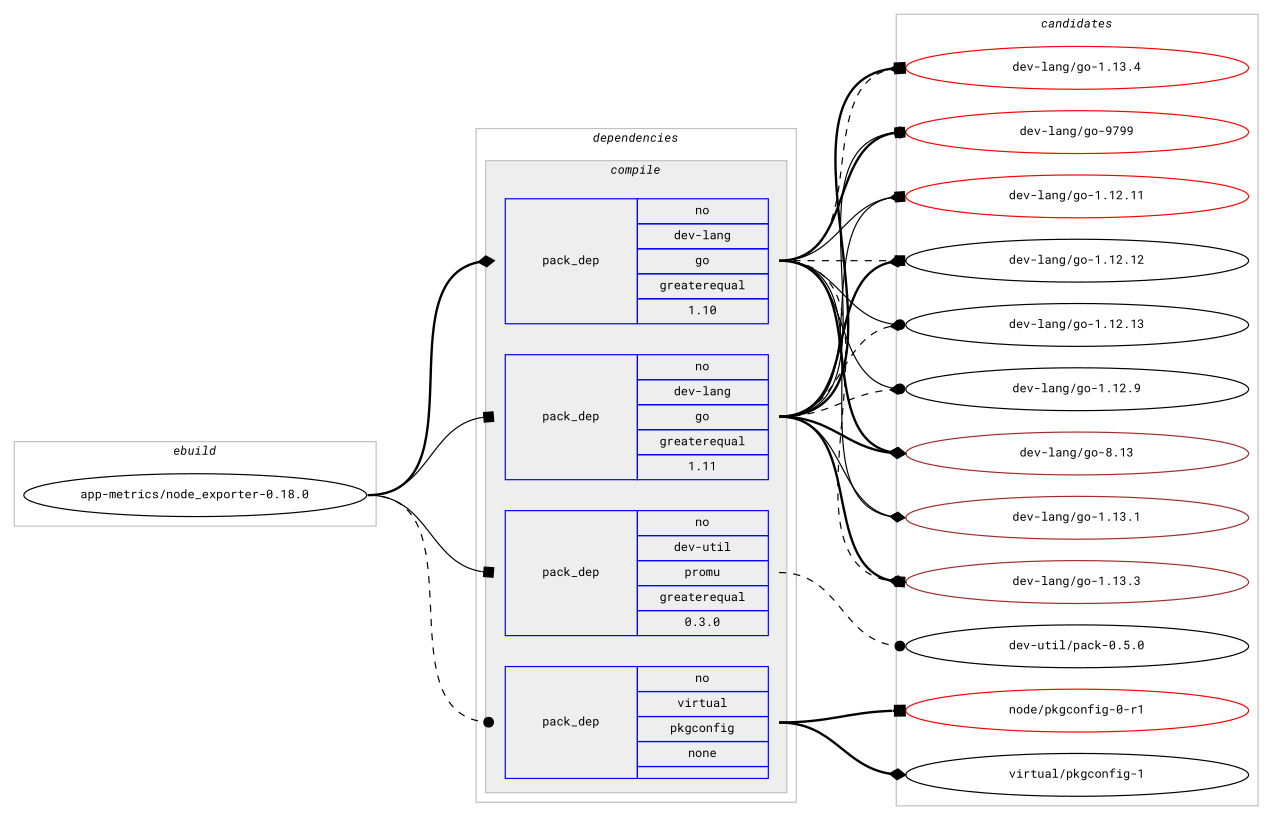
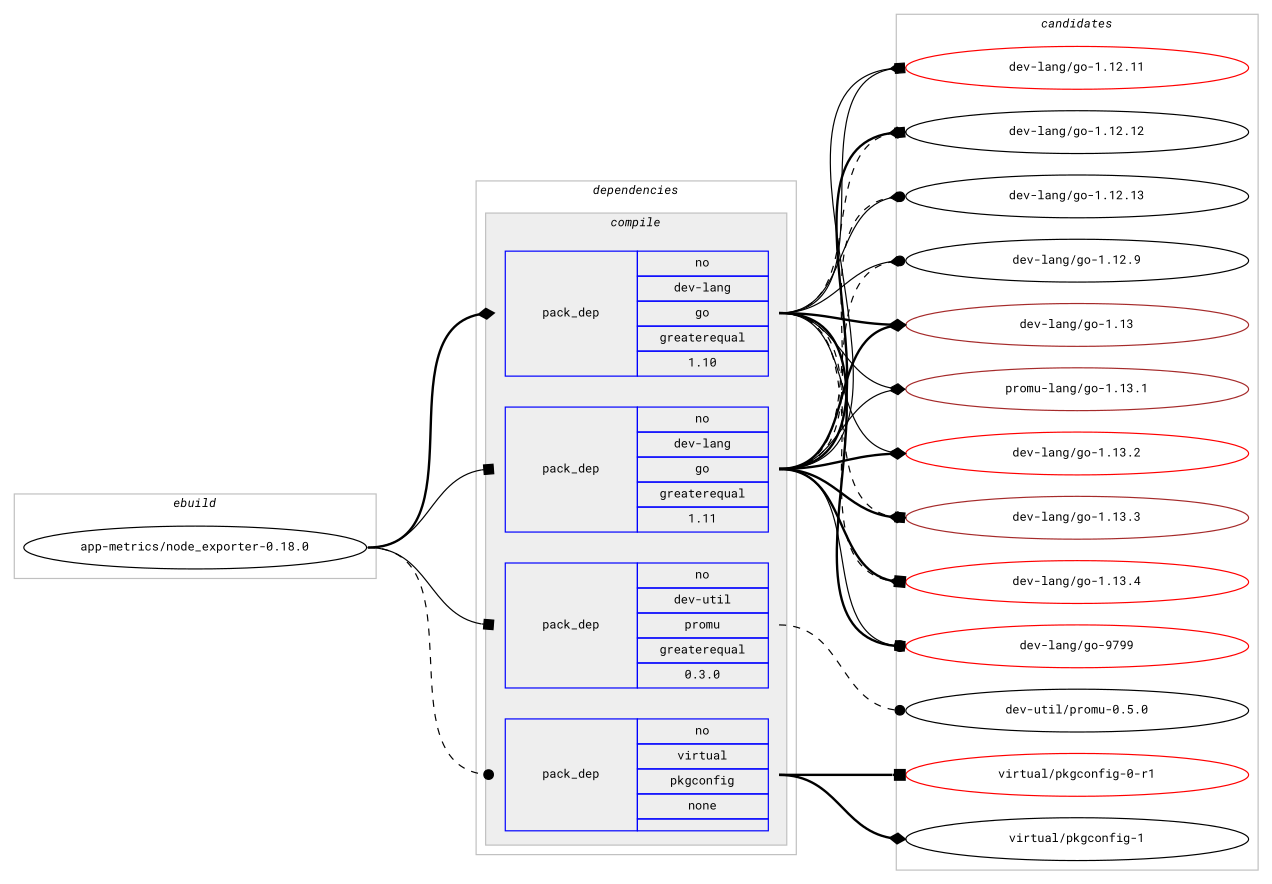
(1077, 453) -> (1077, 325)
none -> (1077, 453)
(1077, 518) -> (1077, 389)
(1077, 646) -> (1077, 711)
(1077, 711) -> (1077, 775)
